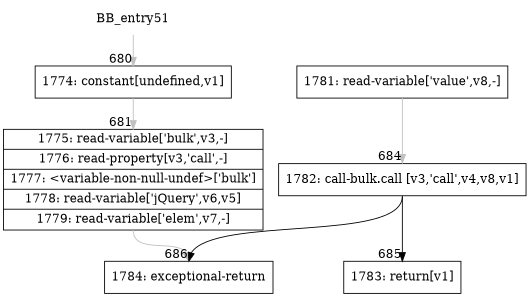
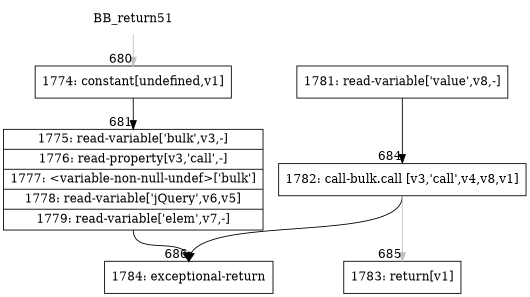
(133, 19) -> (133, 19)
(133, 109) -> (133, 109)
(402, 126) -> (402, 126)
(402, 224) -> (402, 224)
(156, 245) -> (156, 245)
